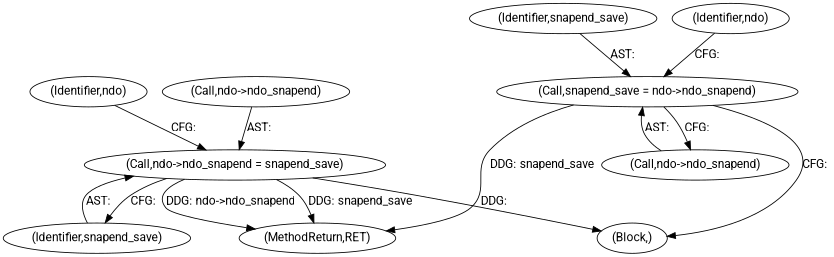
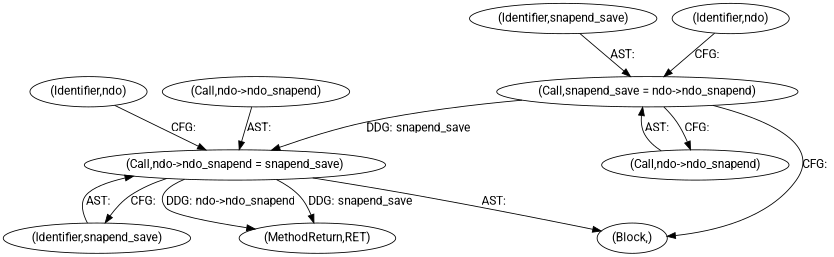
(481, 171) -> (399, 116)
(496, 202) -> (496, 202)
